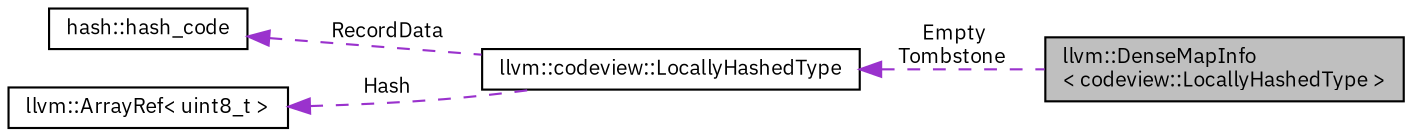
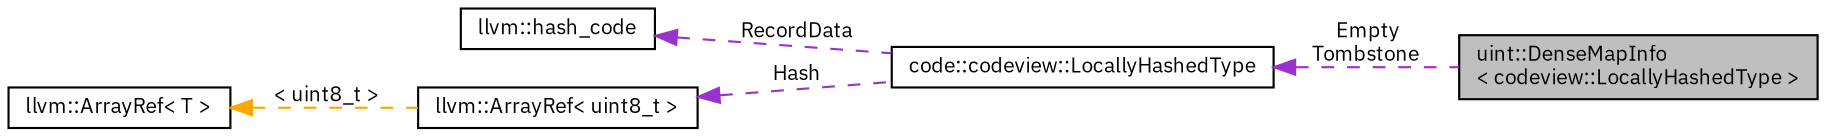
(148, 29) -> (558, 29)
(671, 69) -> (1083, 67)
(1225, 69) -> (1638, 67)
none -> (119, 108)
